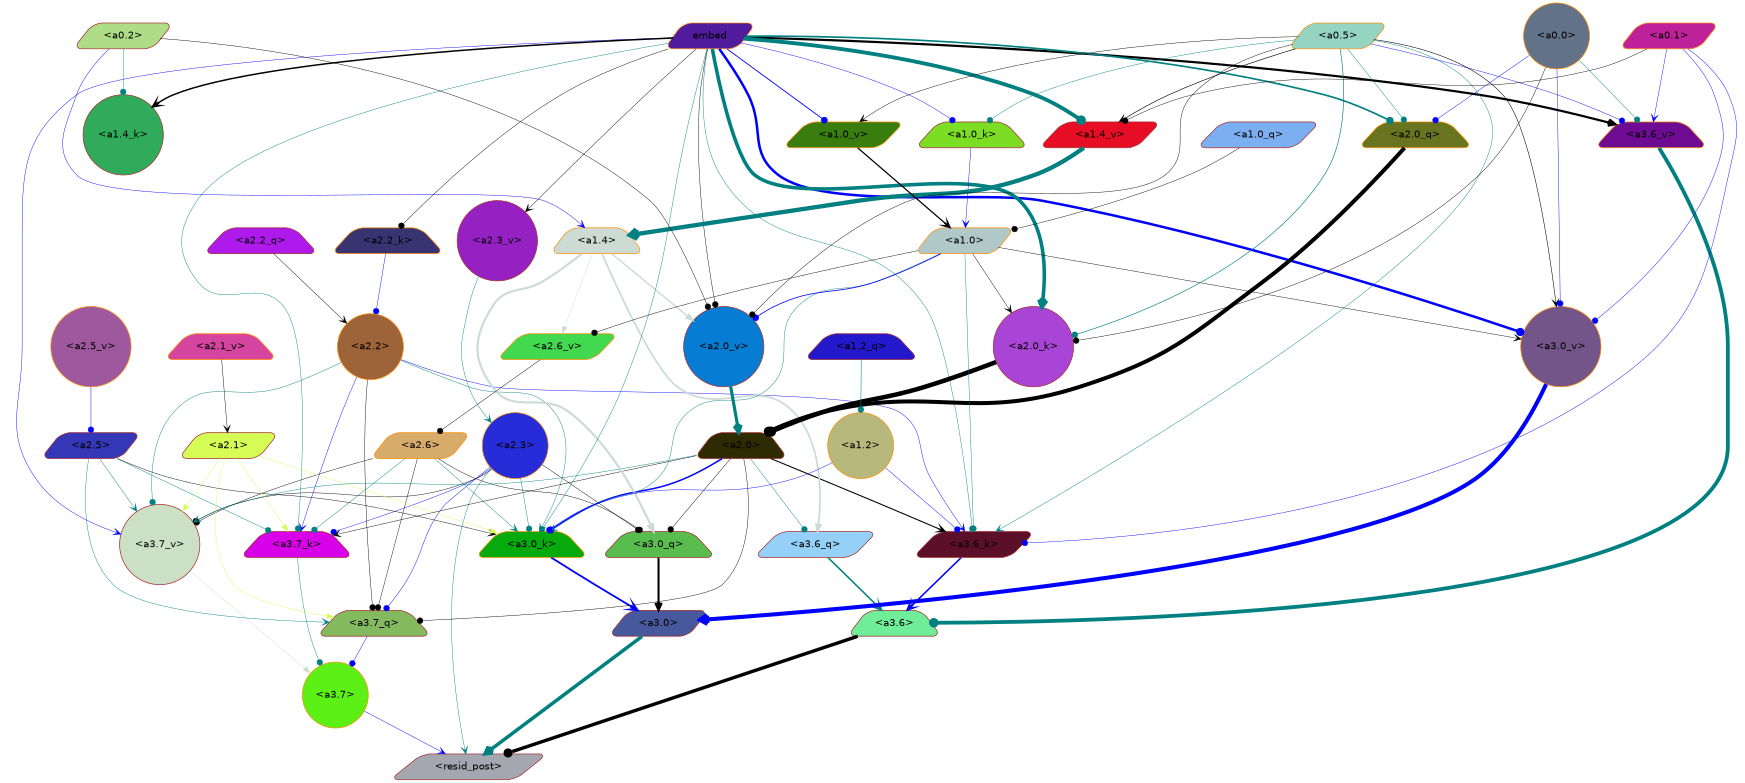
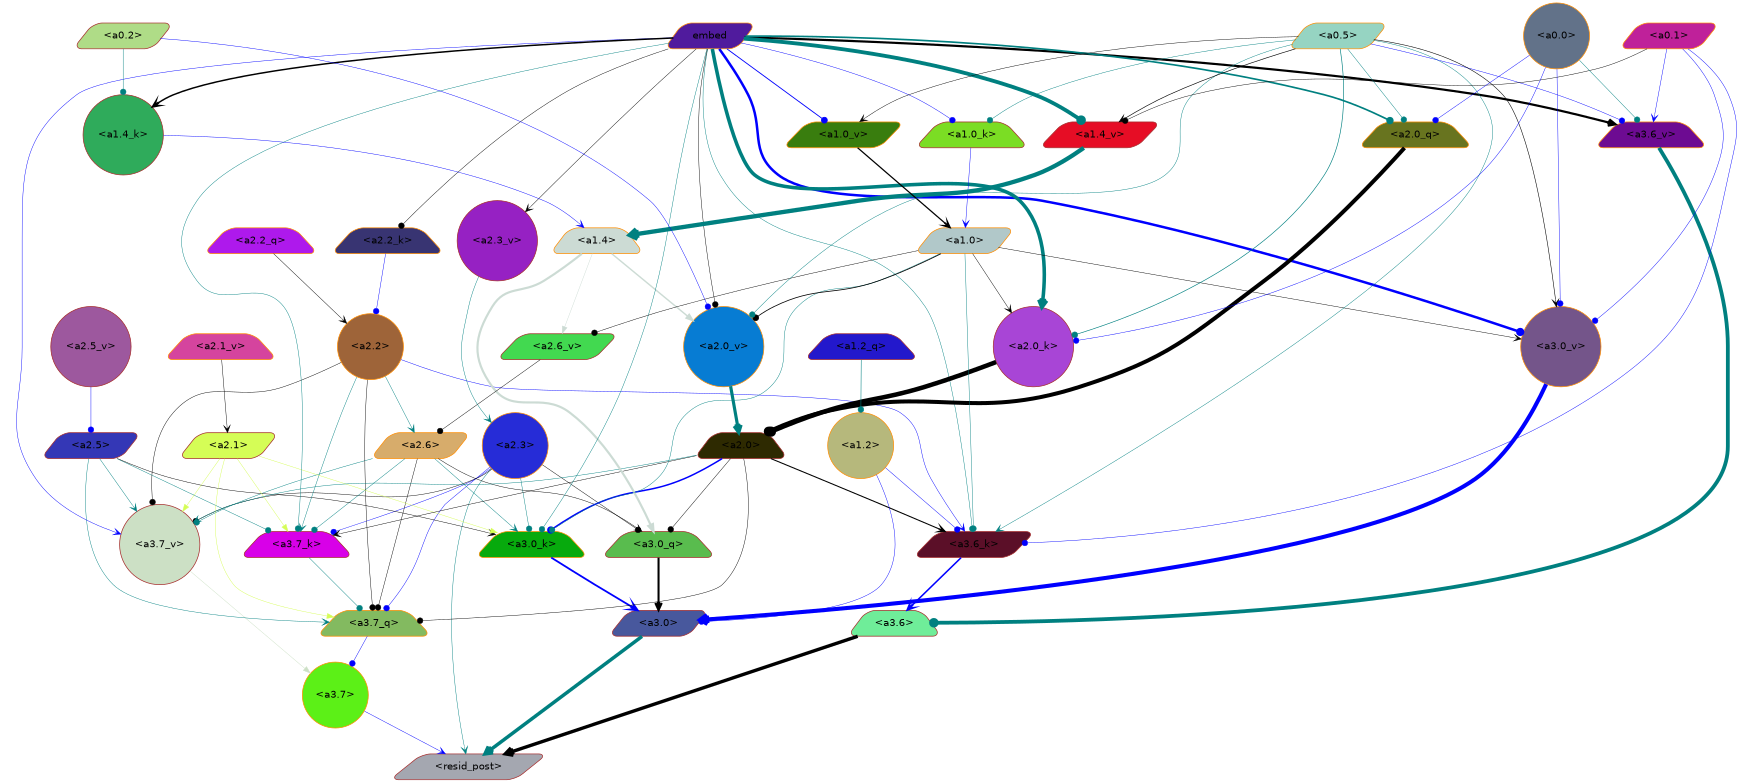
(473, 103) -> (473, 103)
(1258, 135) -> none
(1043, 193) -> (1043, 193)
(259, 195) -> (377, 155)
(261, 241) -> (261, 241)
(1350, 260) -> (1350, 260)
(802, 296) -> (802, 296)
(91, 347) -> (91, 347)
(557, 347) -> (557, 347)
(724, 347) -> (724, 347)
(766, 390) -> (766, 390)
(211, 392) -> (211, 392)
(537, 397) -> (398, 401)
(328, 450) -> (328, 450)
(284, 485) -> (284, 485)
(690, 490) -> (852, 601)
(549, 493) -> (549, 493)
(815, 545) -> none
(304, 607) -> (333, 582)
(374, 623) -> (374, 623)
(685, 694) -> (685, 694)
